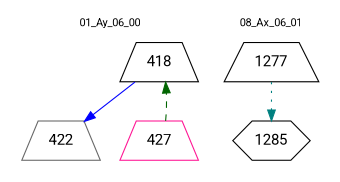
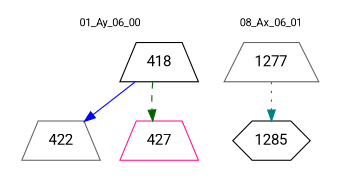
(271, 62) -> (271, 62)
(166, 107) -> (152, 96)
